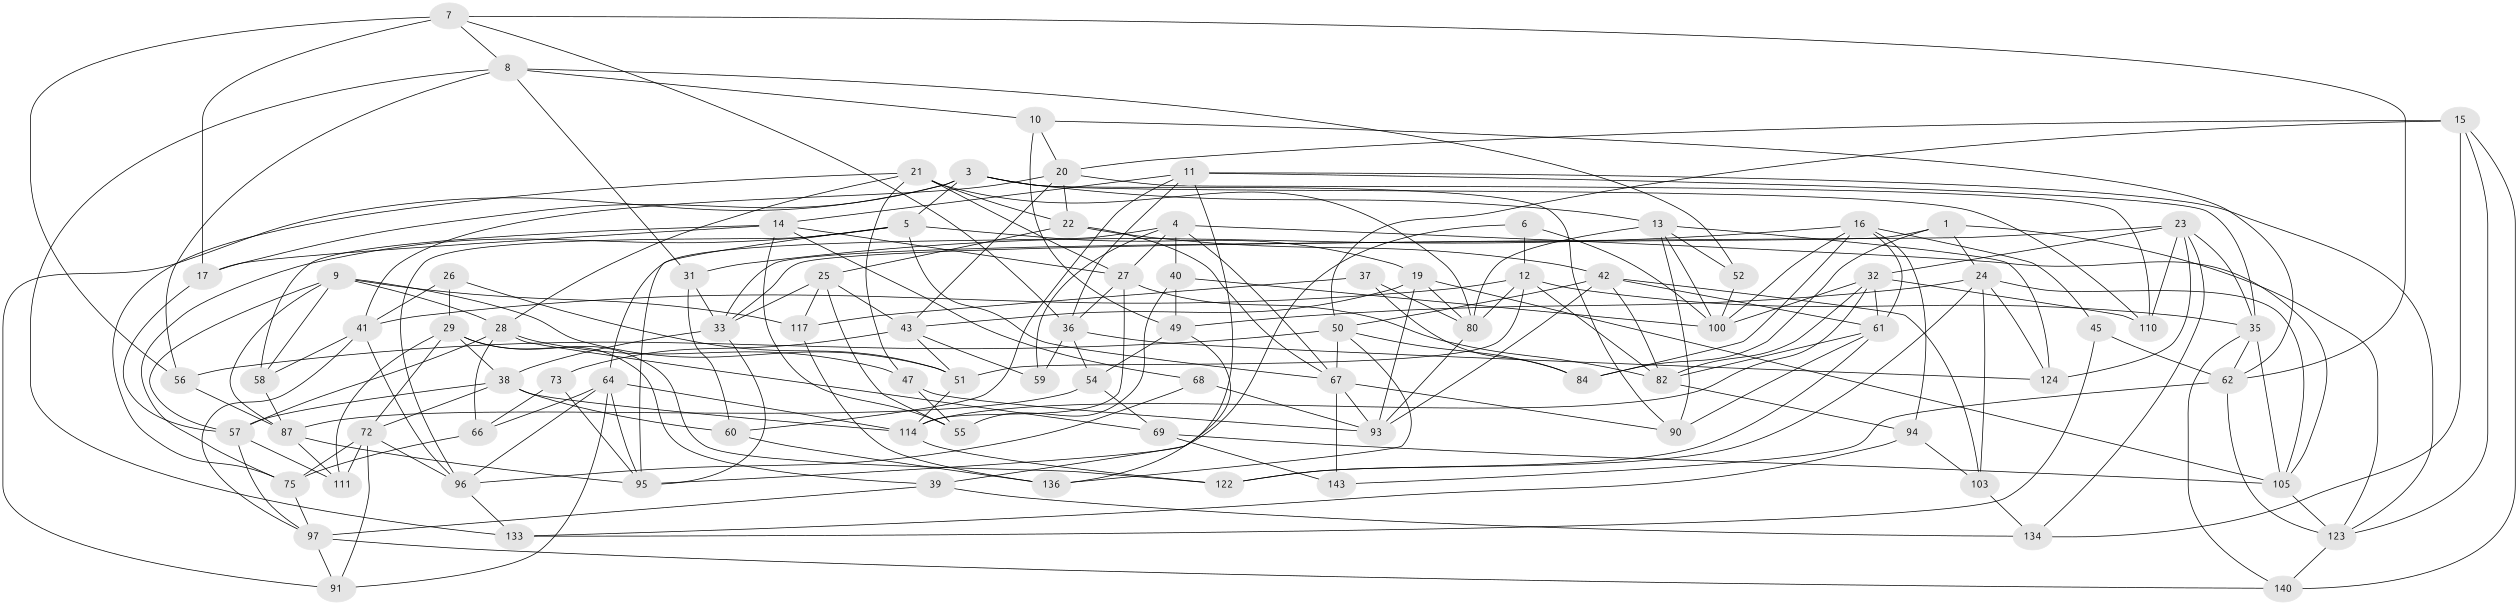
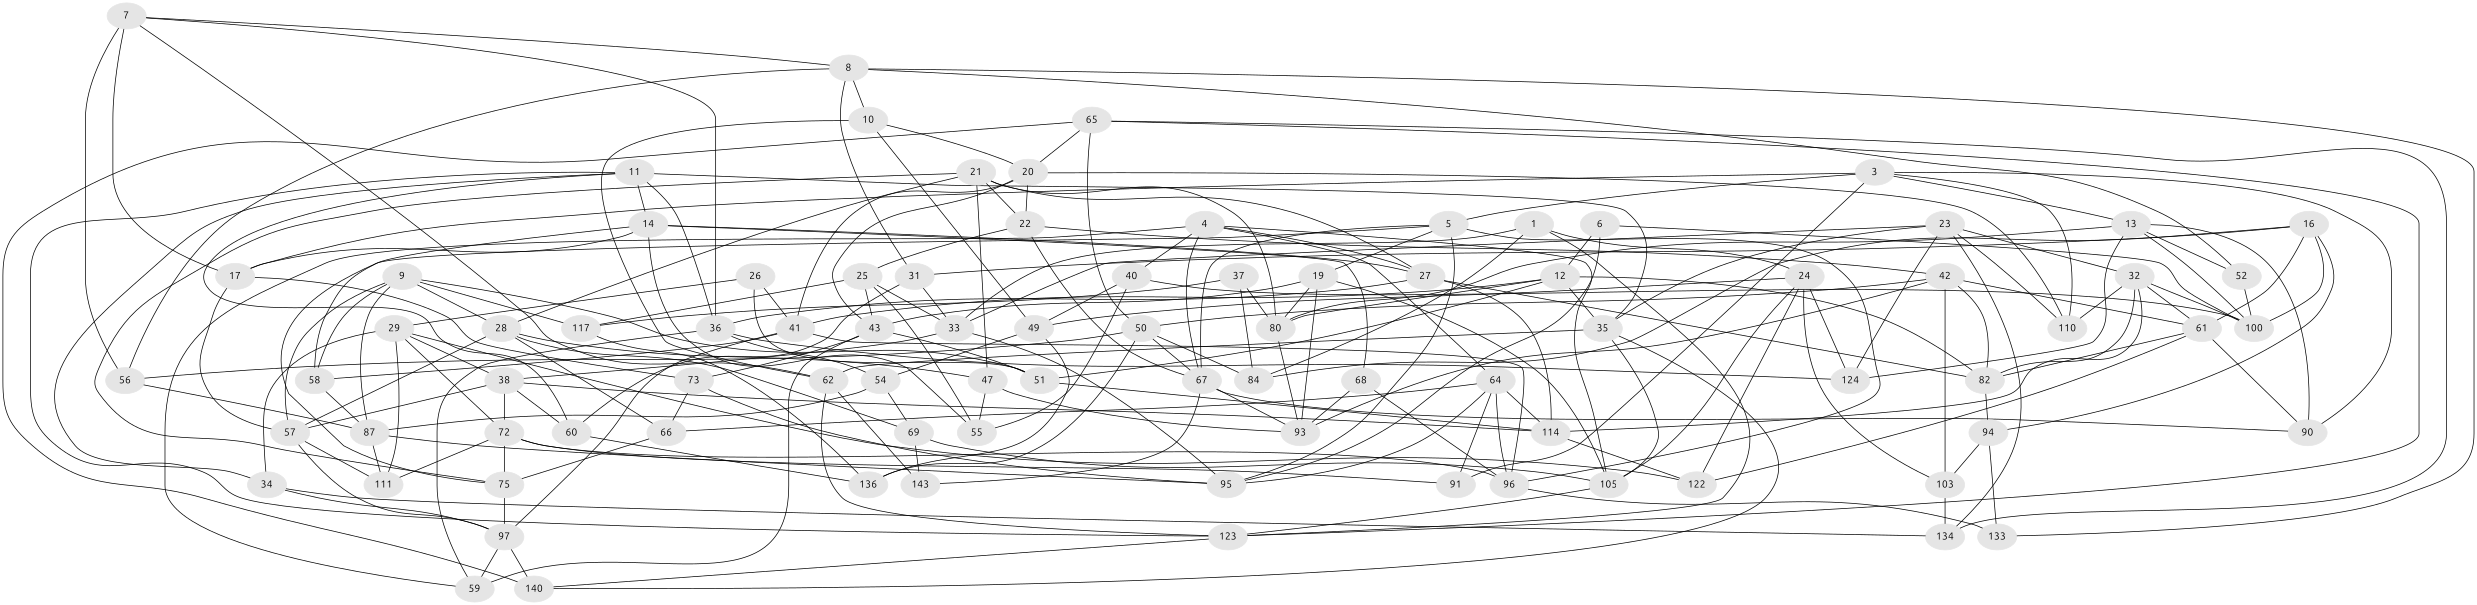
(2460, 120) -> (1092, 120)
(2096, 329) -> none
none -> (463, 332)
(936, 485) -> (267, 485)
(325, 563) -> (490, 563)
